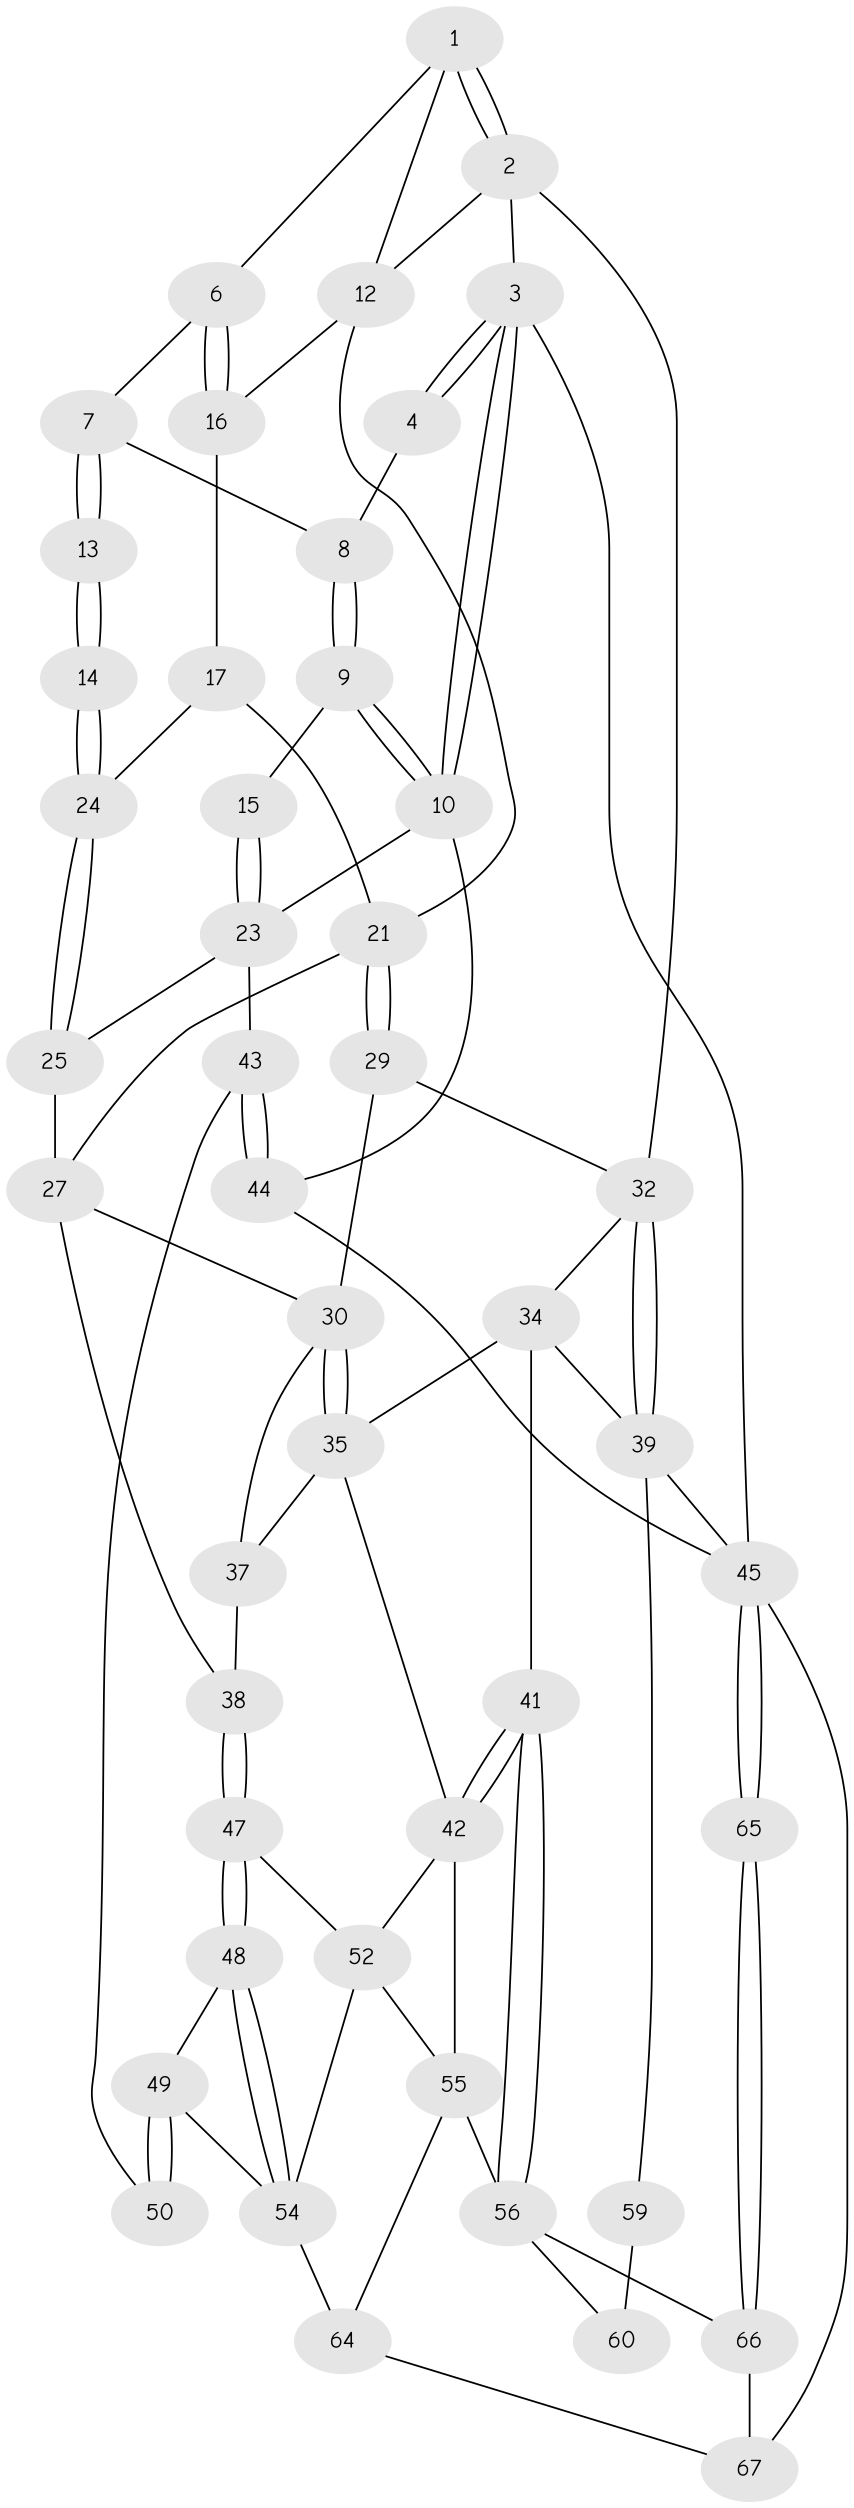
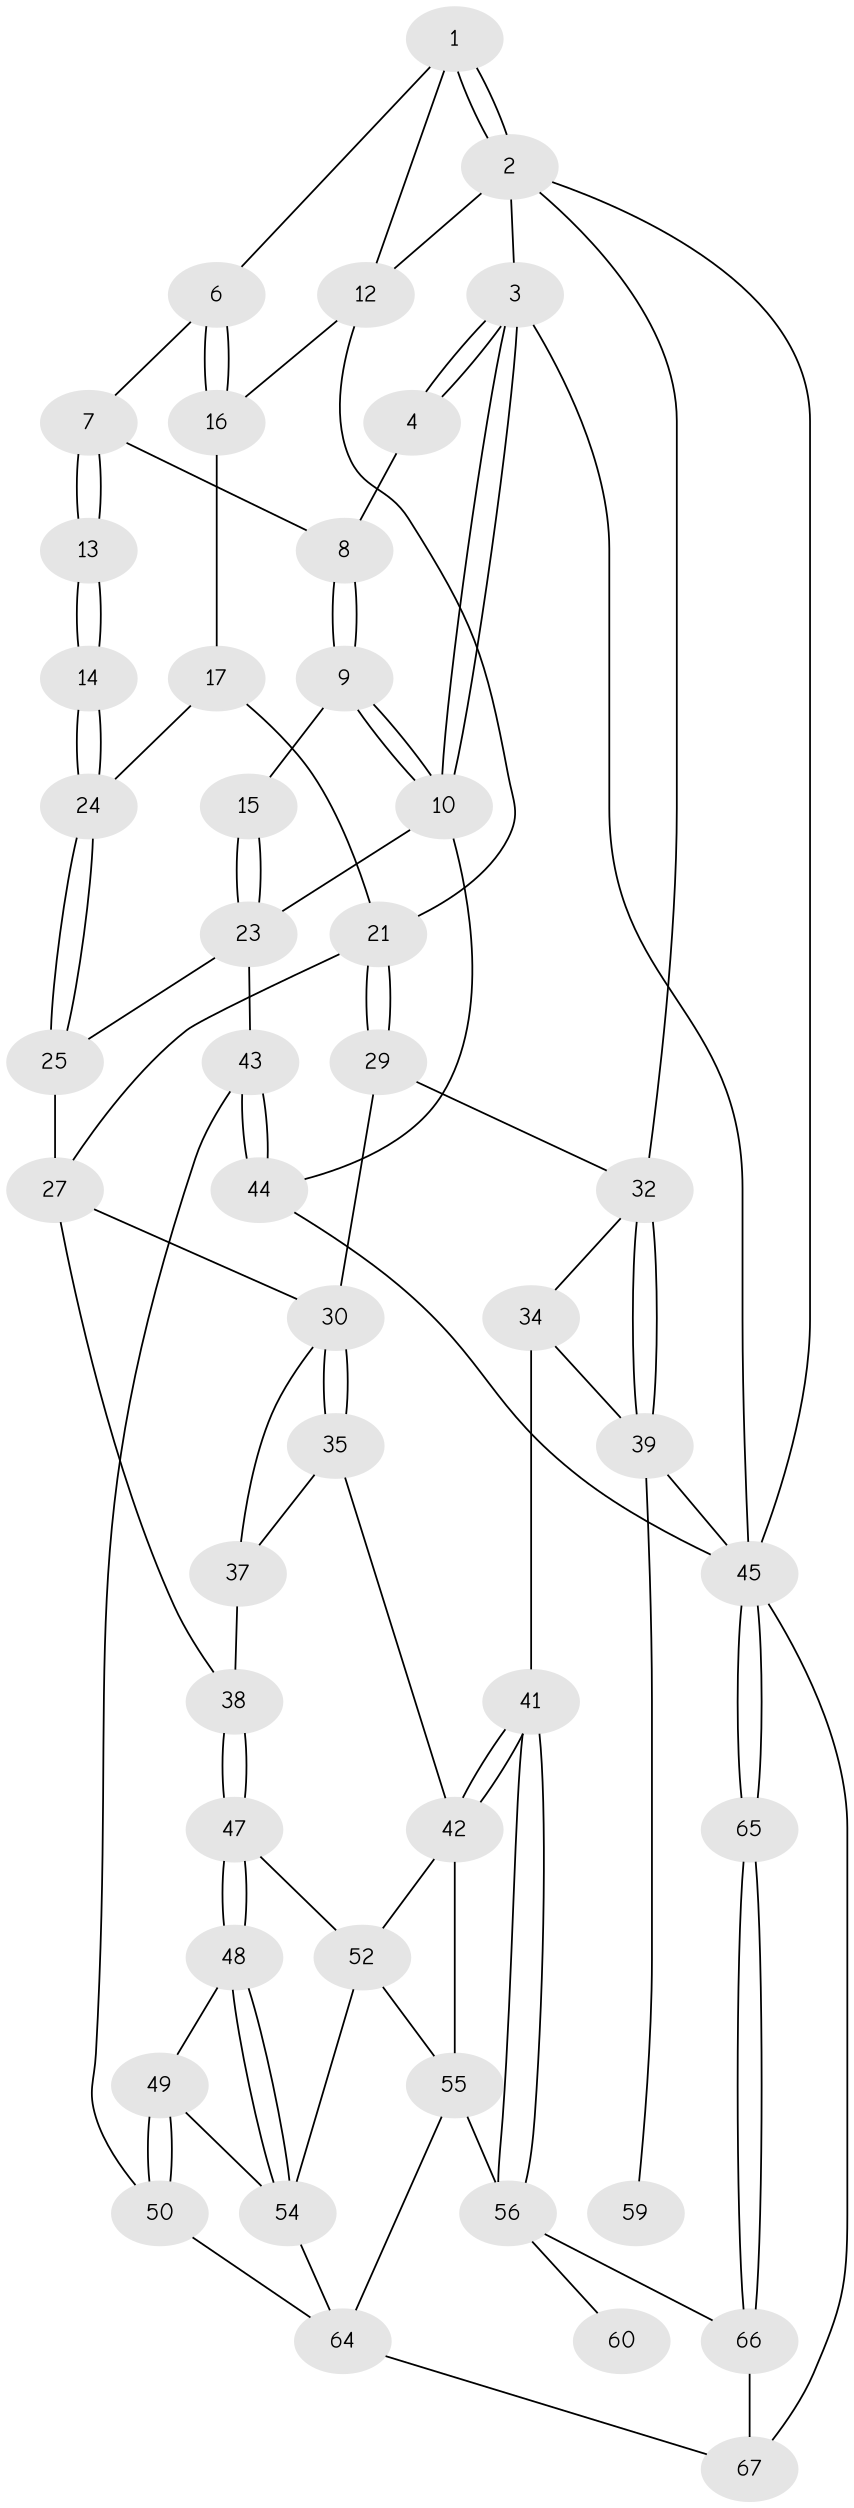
none -> (810, 798)
(433, 1382) -> none
(630, 2265) -> none
none -> (251, 2277)
